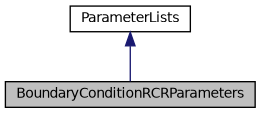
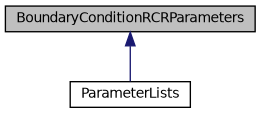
(130, 64) -> (130, 64)
